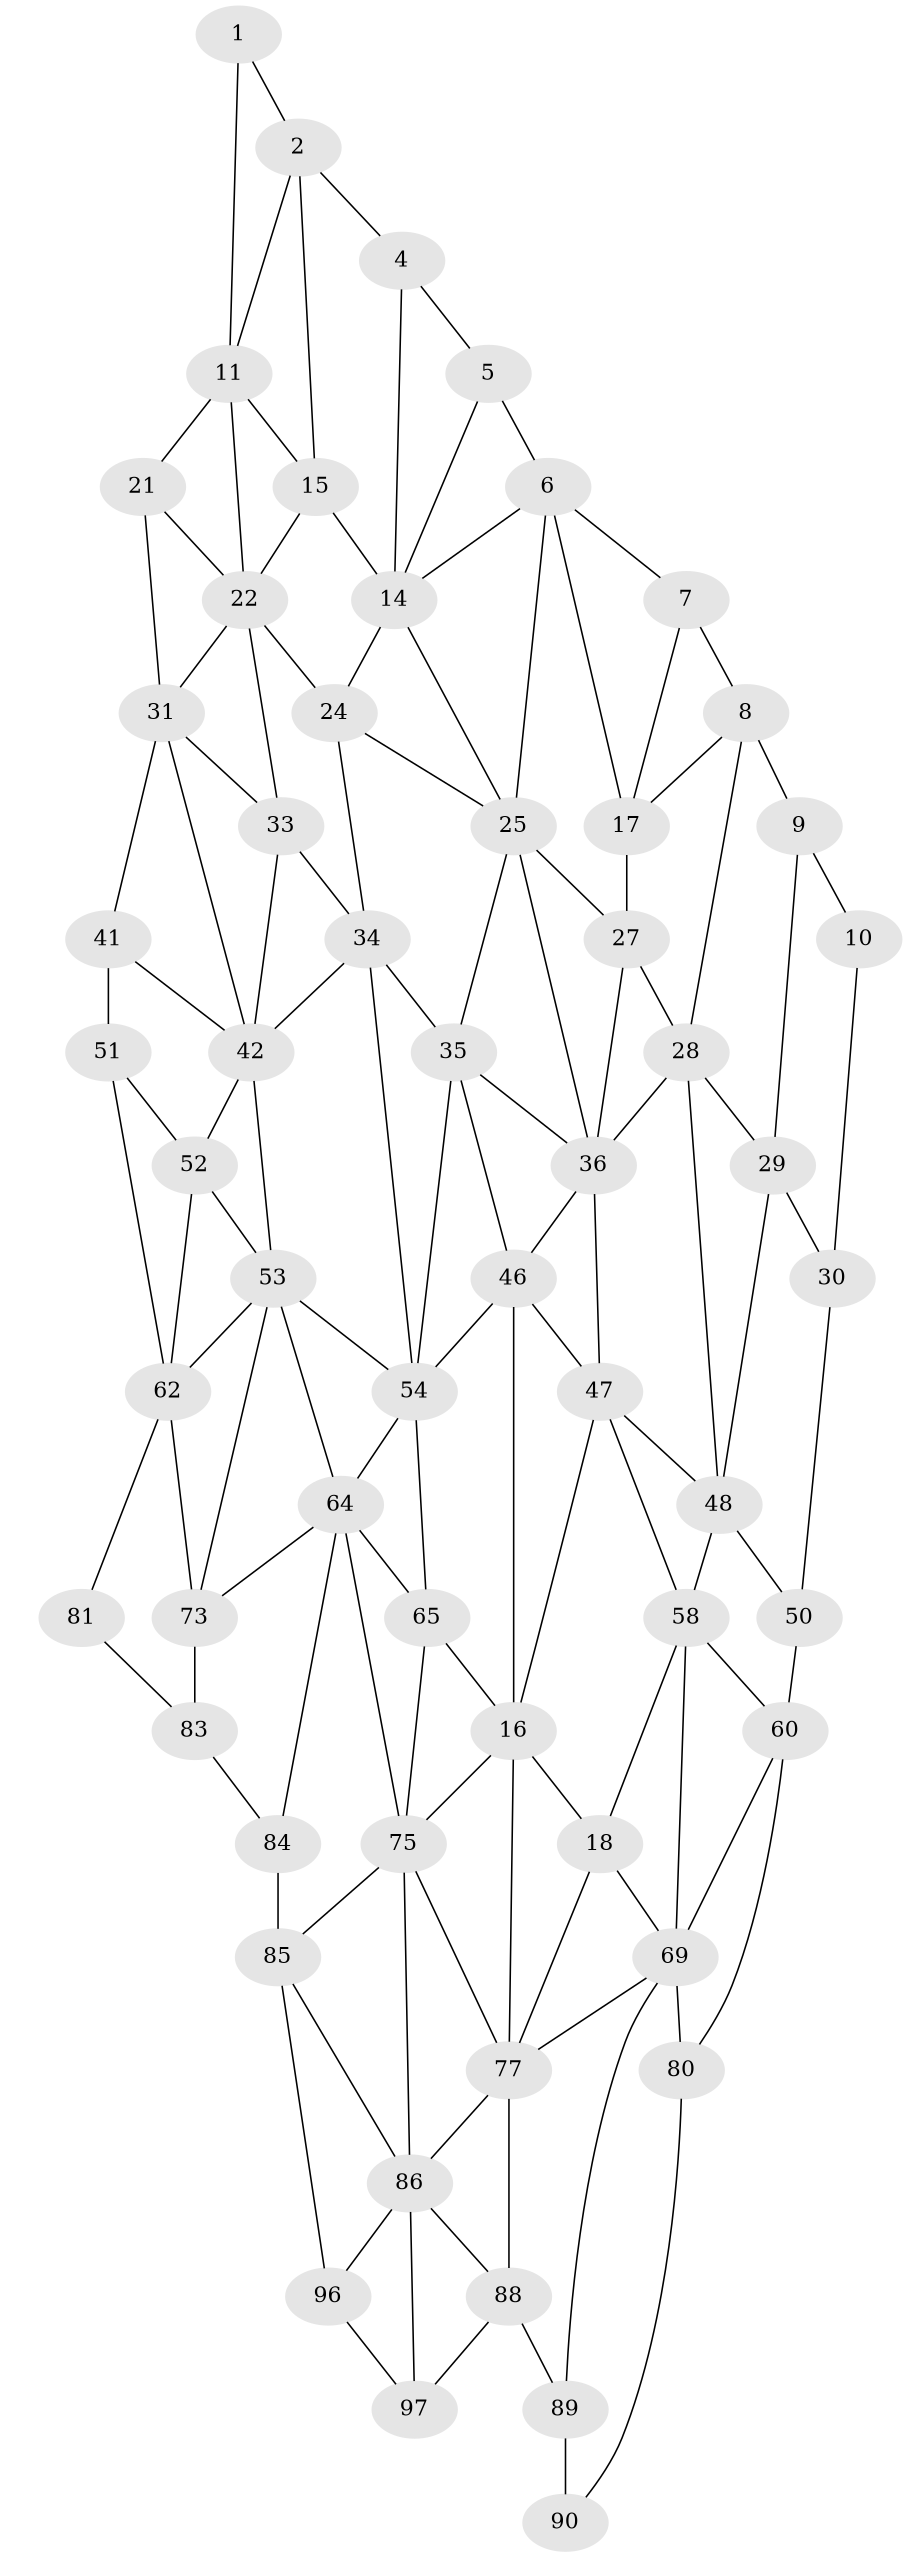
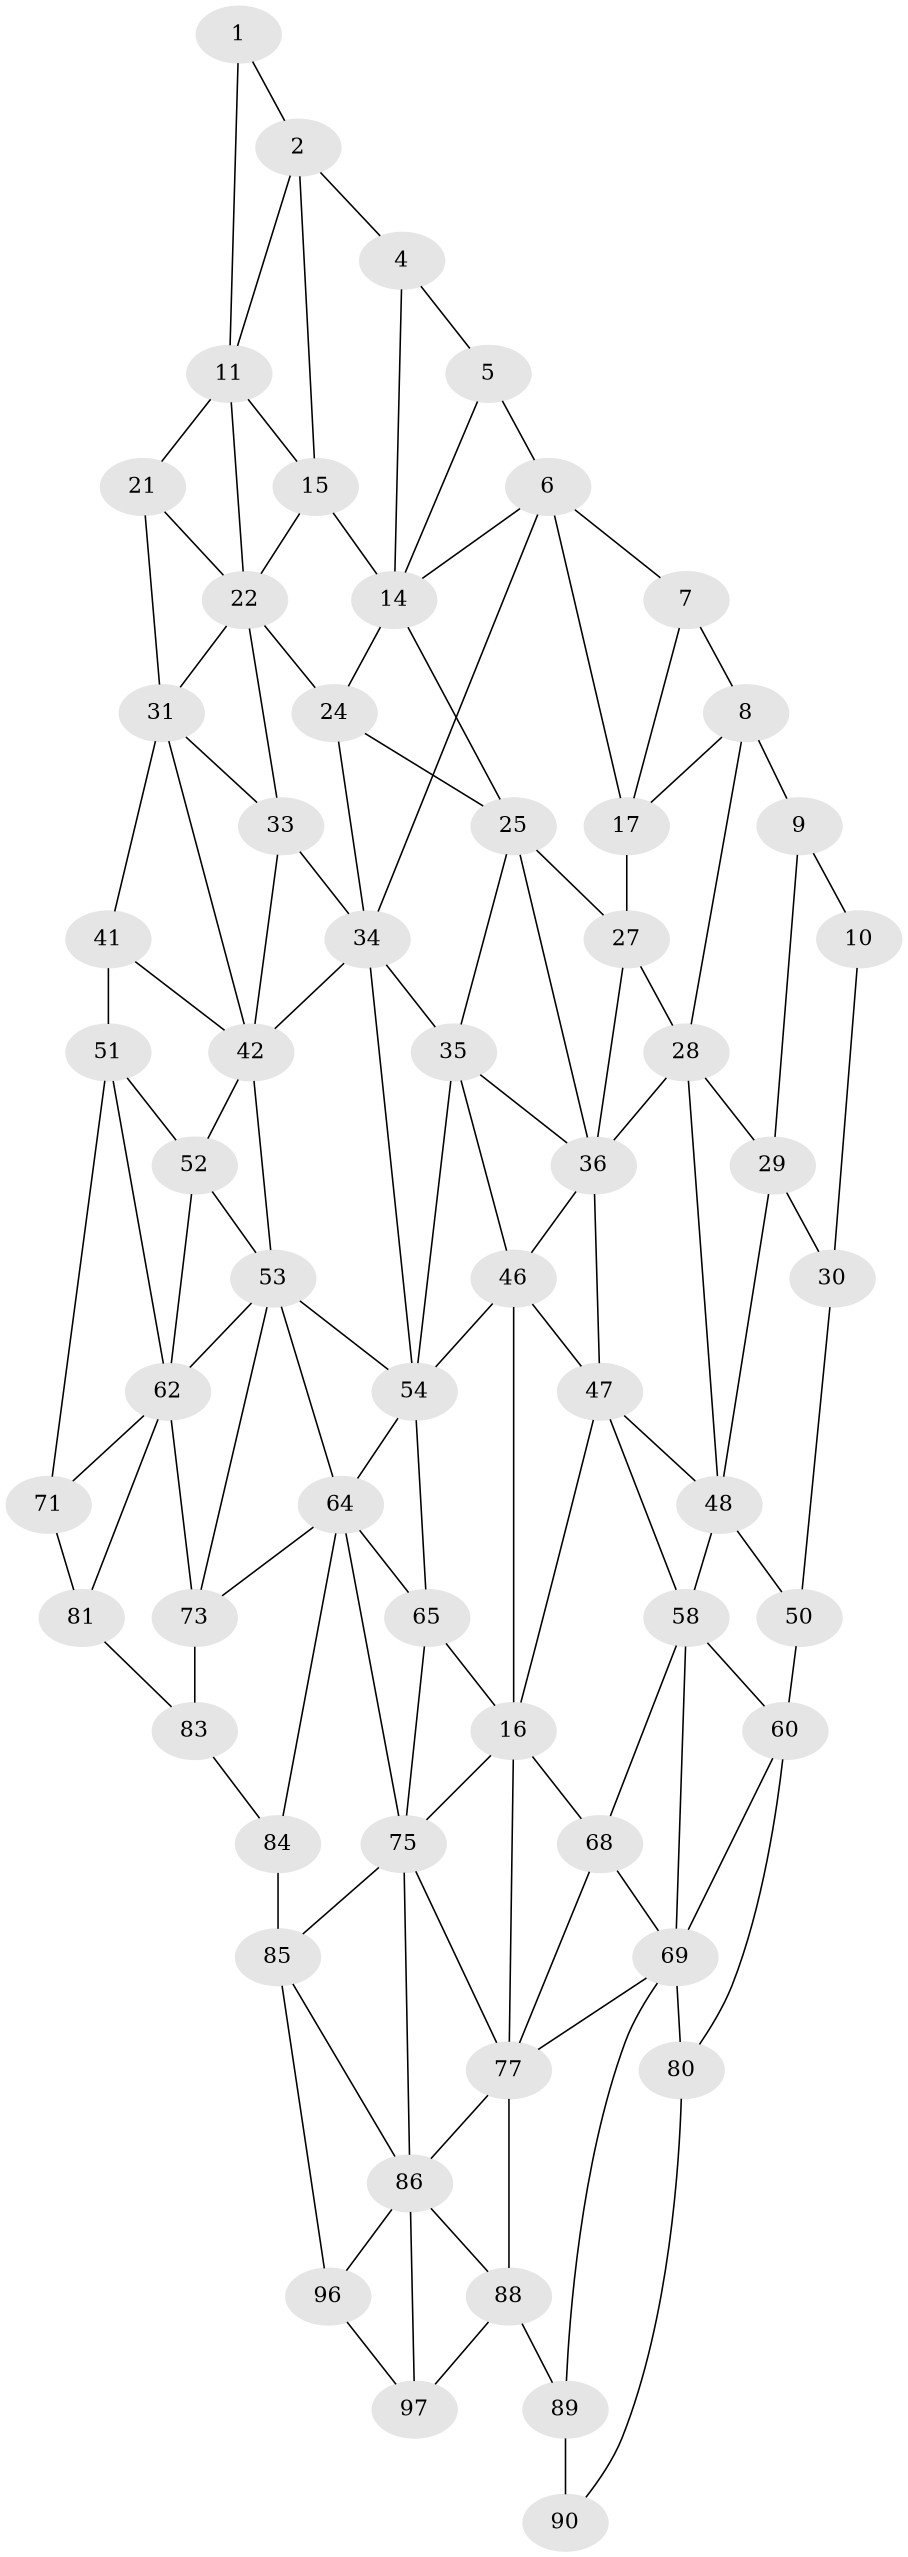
(531, 657) -> (462, 703)
none -> (49, 1505)
(600, 1844) -> (600, 1844)
